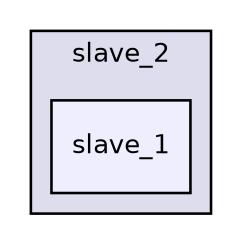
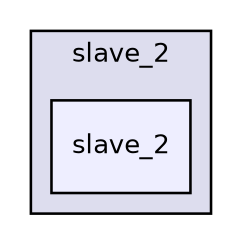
(121, 147) -> (121, 147)
